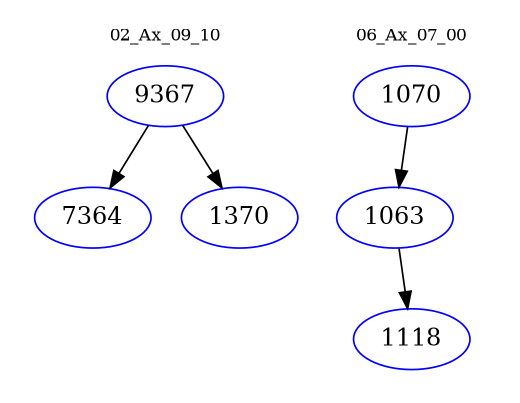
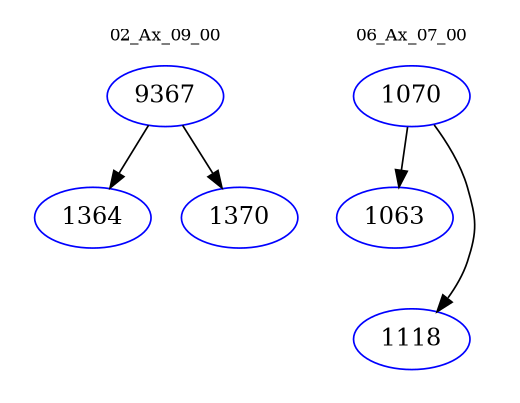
(165, 36) -> (165, 36)
(93, 218) -> (93, 218)
(402, 270) -> (473, 210)
